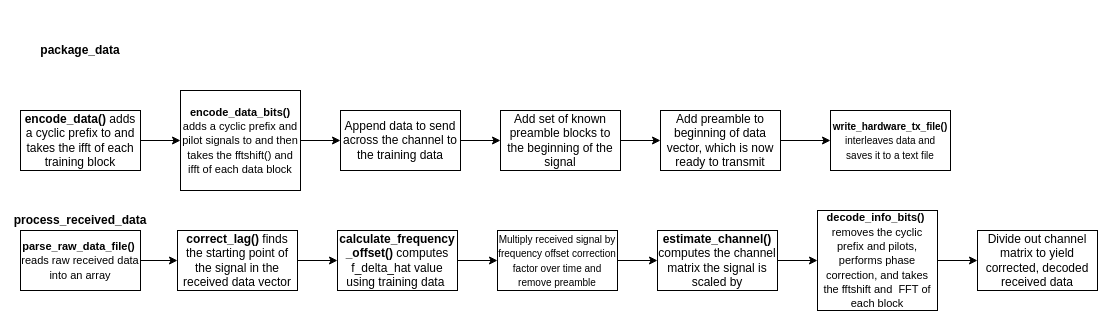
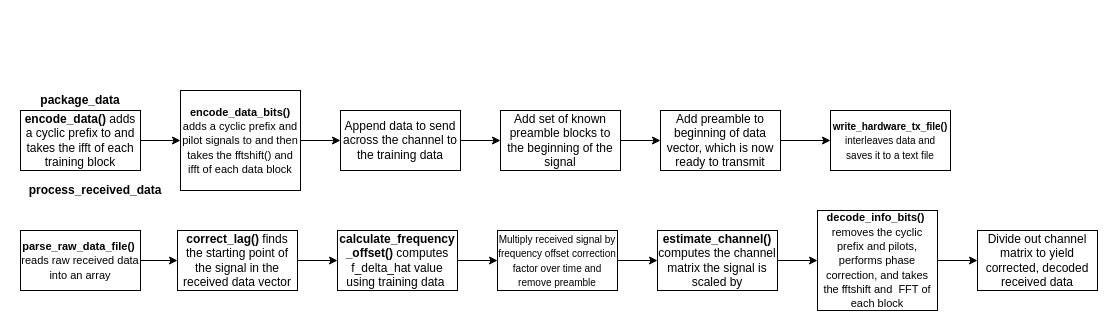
(81, 51) -> (81, 101)
(81, 221) -> (96, 191)
